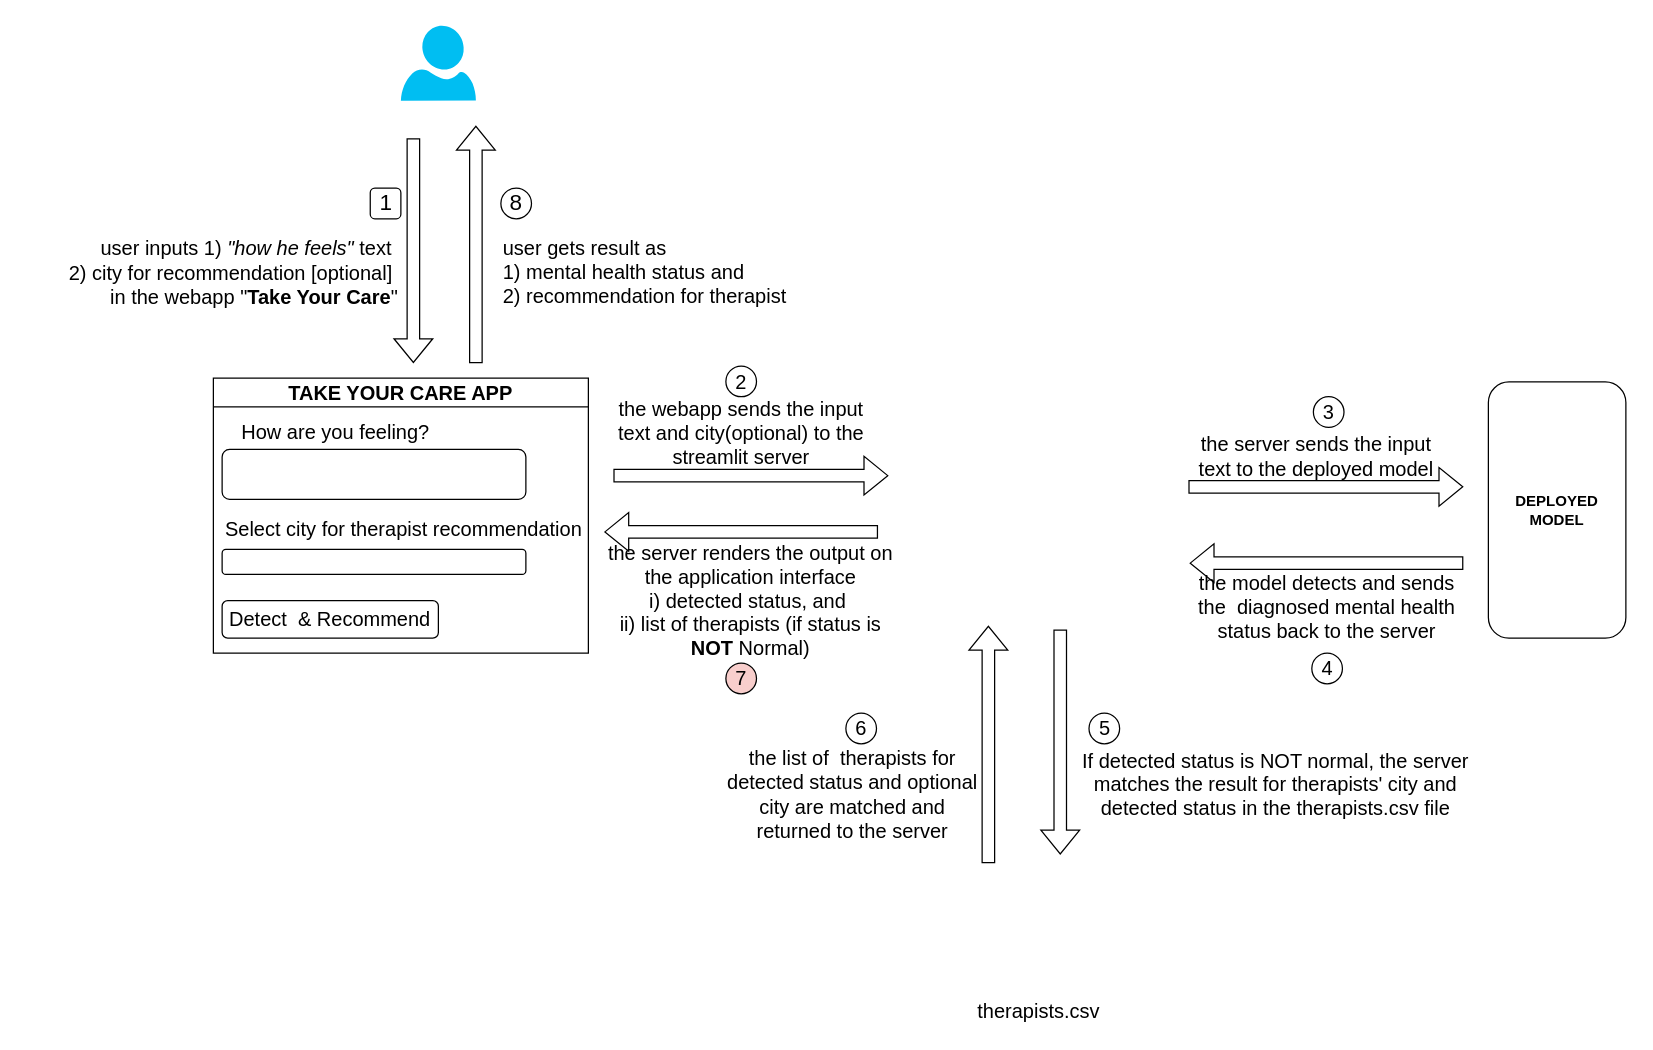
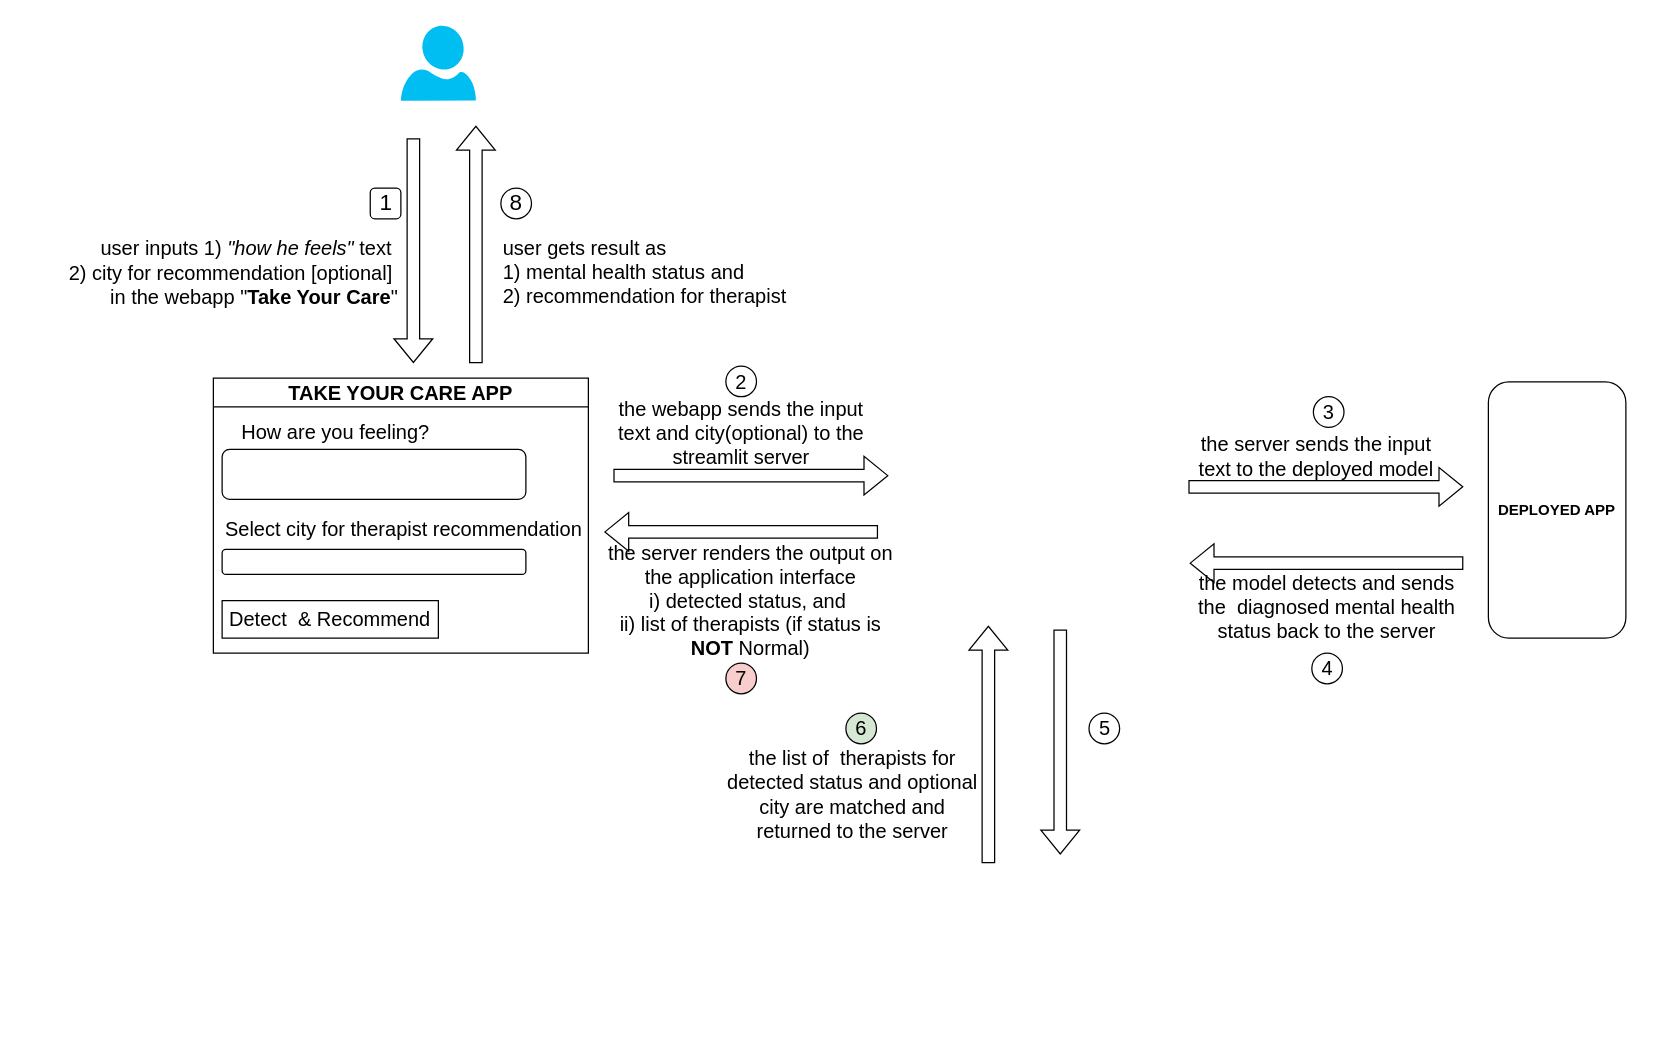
(1557, 511) -> (1557, 511)
(330, 619) -> (330, 619)
(861, 728) -> (861, 728)
(1276, 785) -> none
(1038, 1011) -> none
